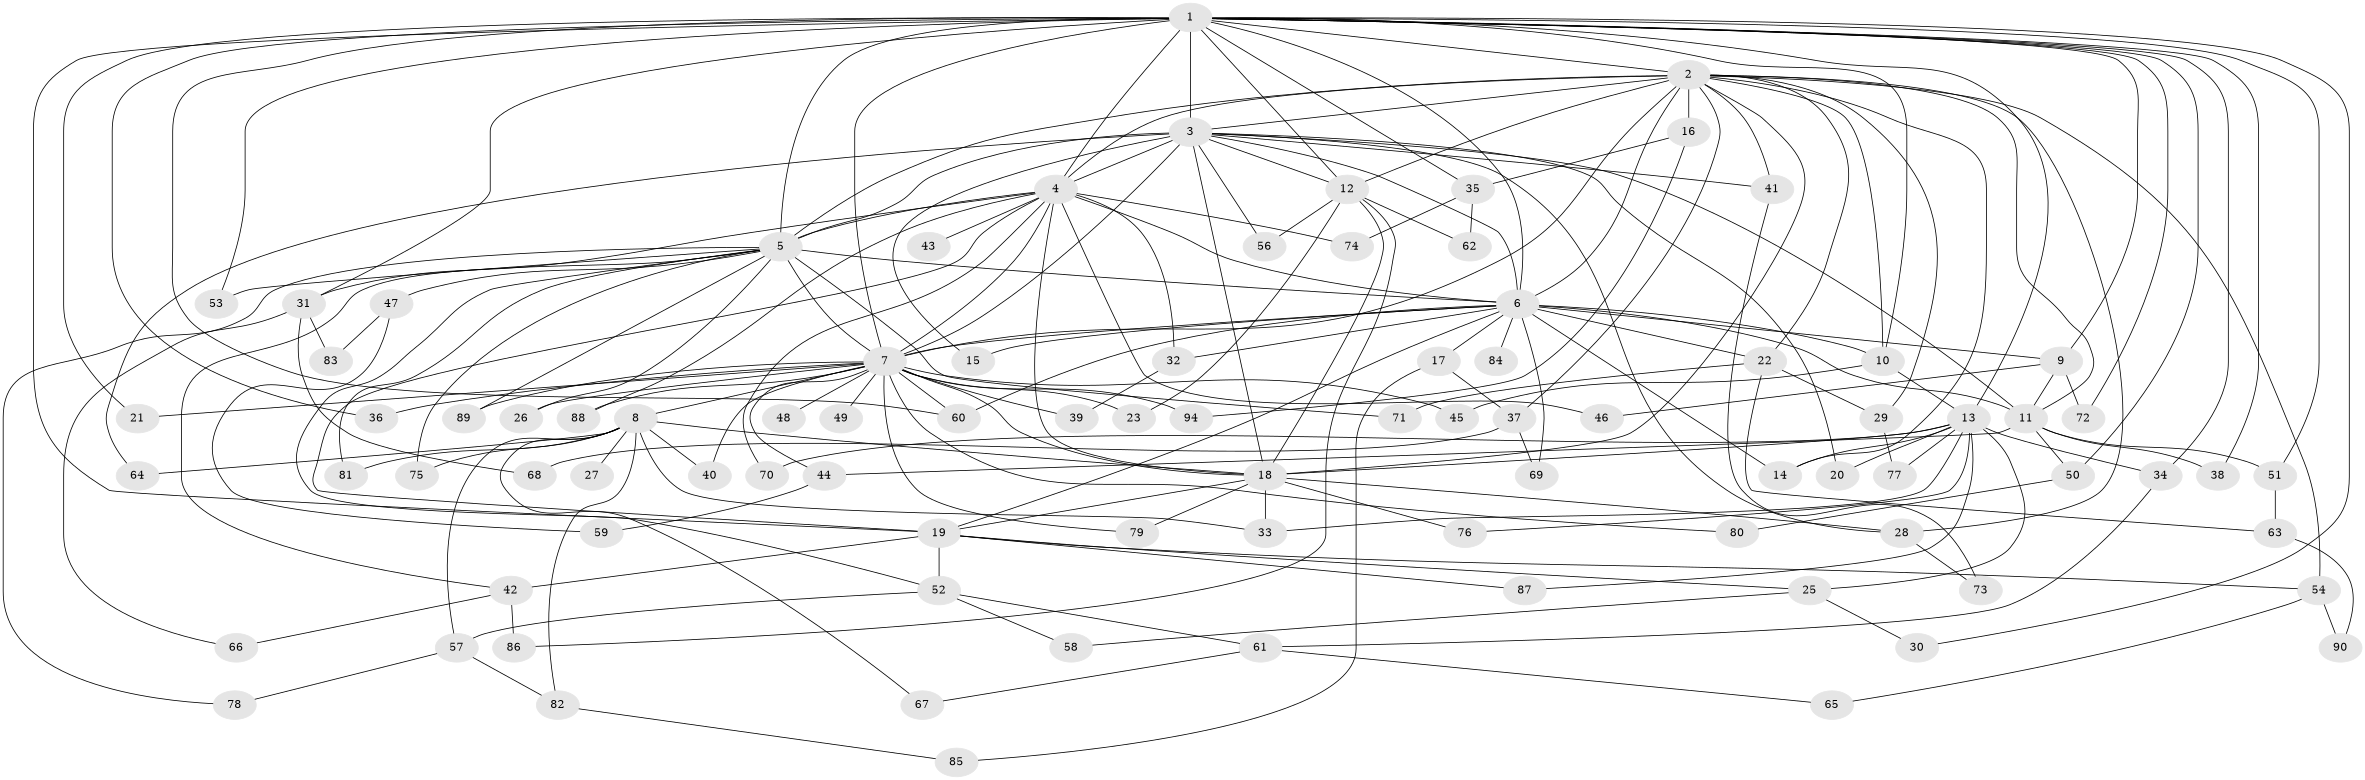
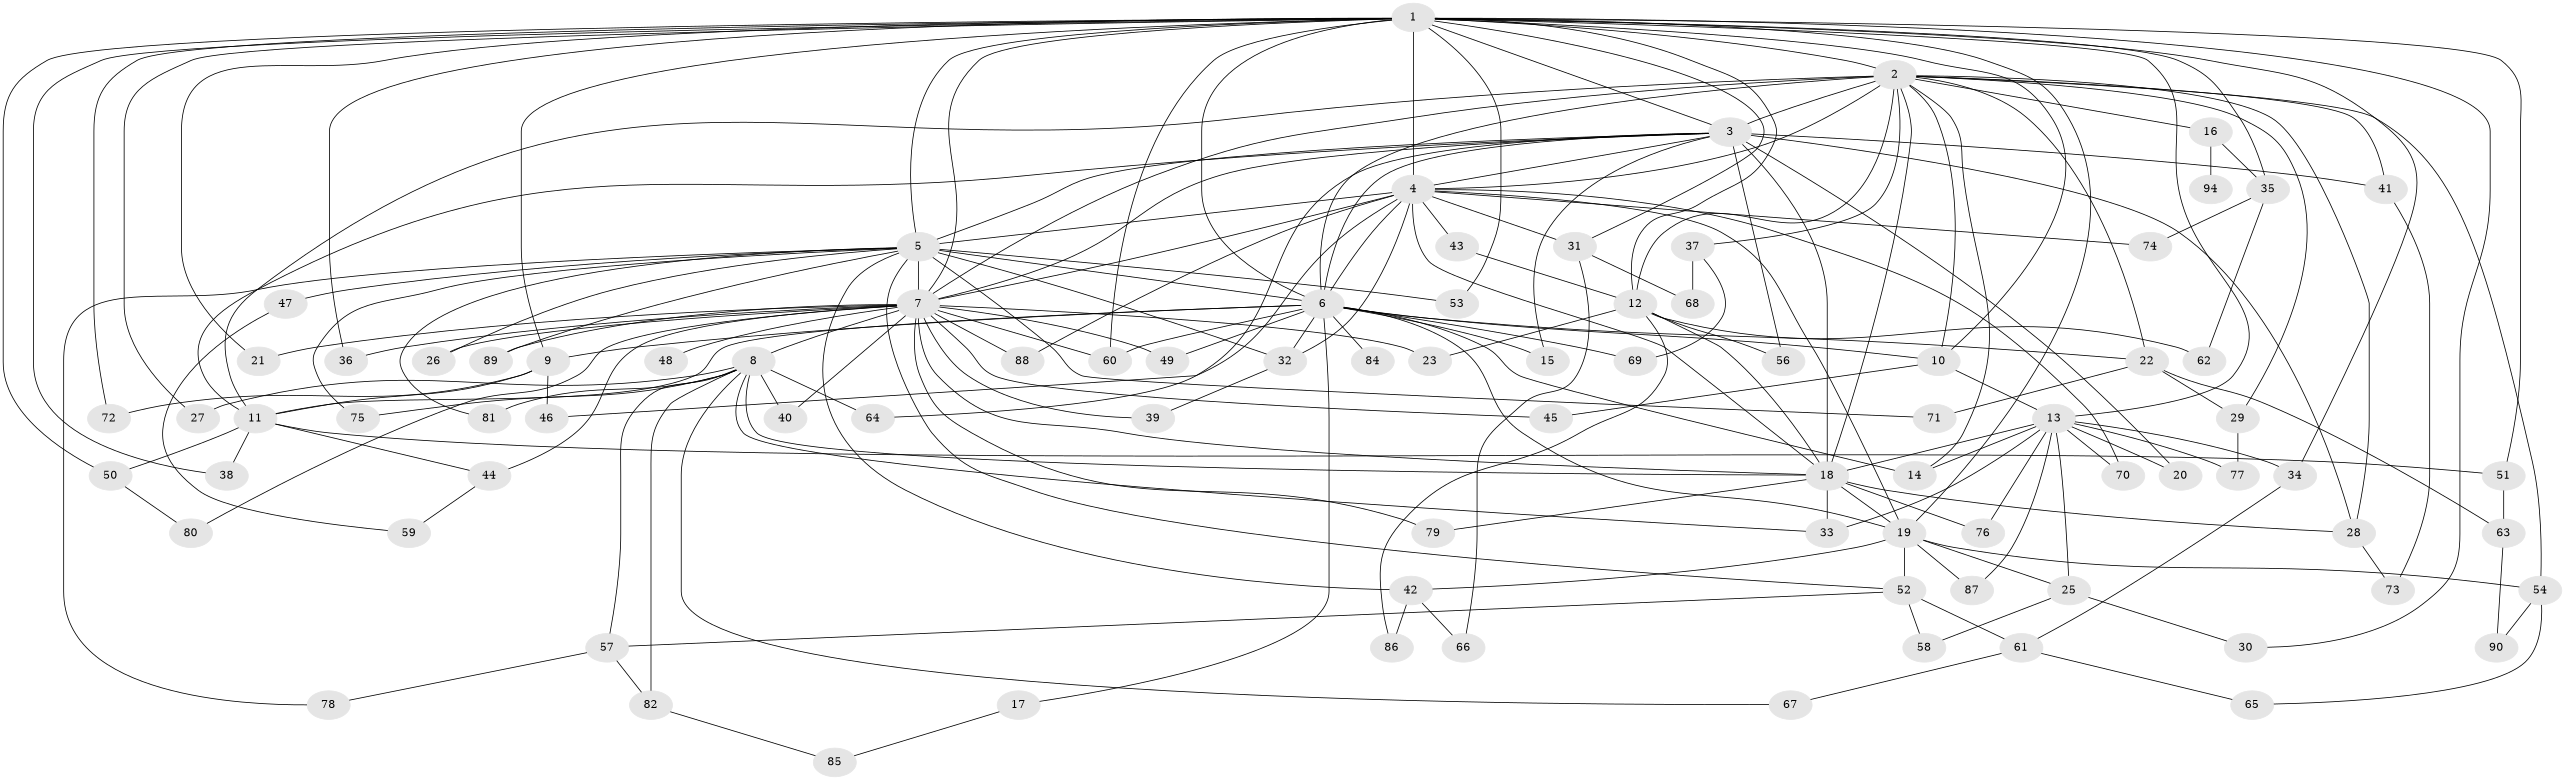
none -> (310, 48)
(1173, 108) -> (1103, 300)
(1269, 161) -> (1546, 275)
(1200, 324) -> (1233, 337)
(331, 361) -> none
(1468, 384) -> none
(1039, 389) -> none
